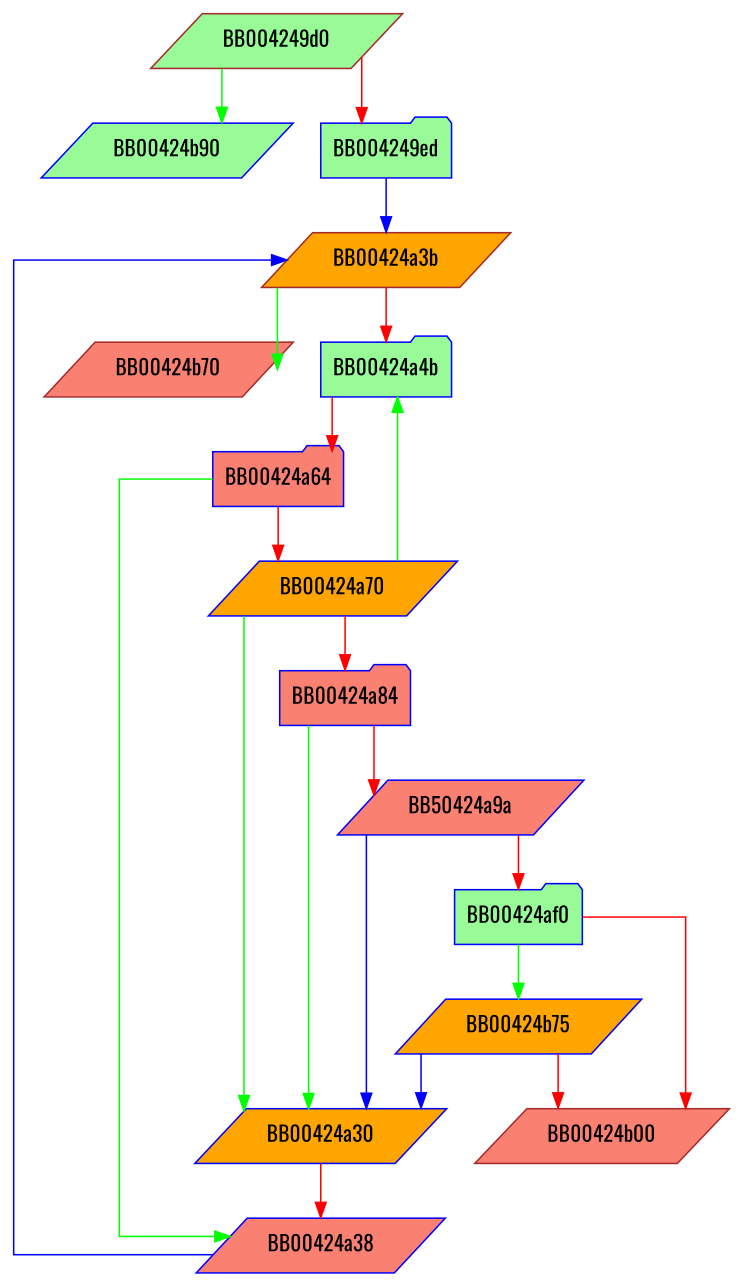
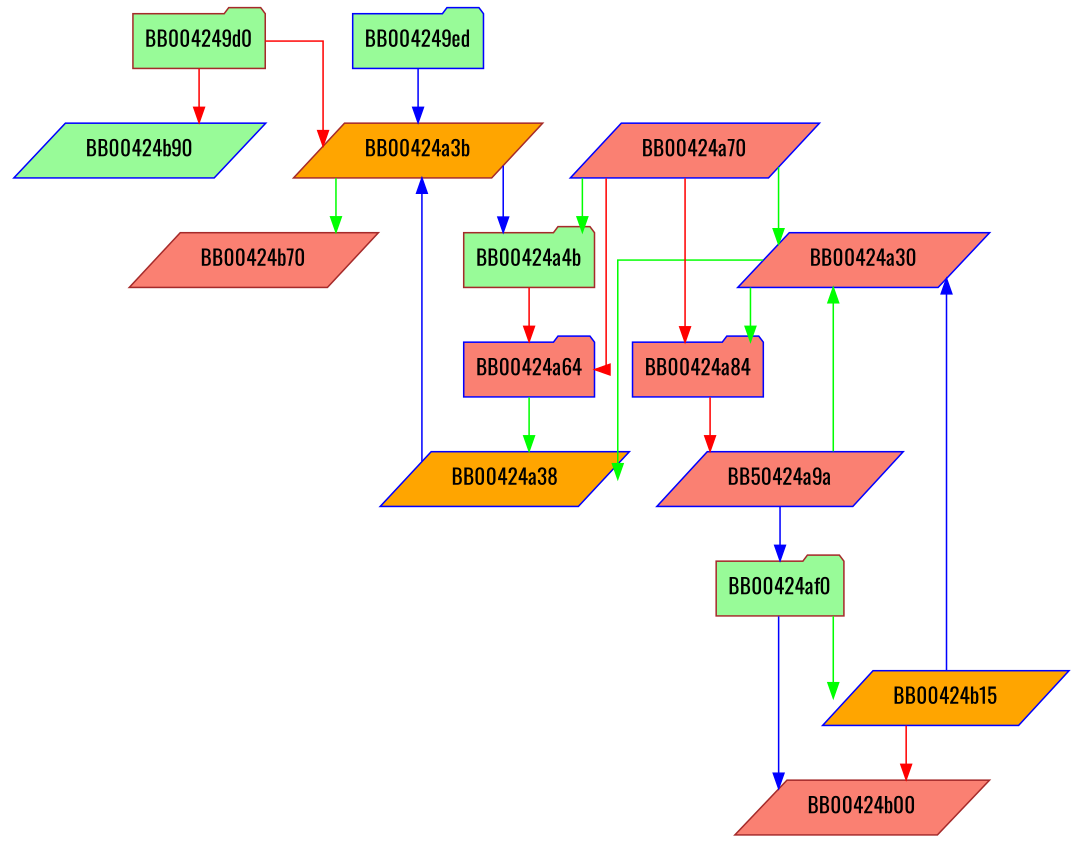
(277, 41) -> (199, 41)
(362, 82) -> (323, 57)
(222, 88) -> (199, 88)
(386, 307) -> (503, 191)
(386, 370) -> (529, 260)
(278, 526) -> (606, 275)
(333, 589) -> (695, 151)
(518, 855) -> (780, 526)
(309, 909) -> (750, 307)
(518, 917) -> (780, 589)
(686, 954) -> (779, 695)
(366, 964) -> (833, 377)
(518, 1027) -> (946, 698)
(321, 1136) -> (864, 260)
(321, 1183) -> (618, 289)
(321, 1246) -> (505, 479)
